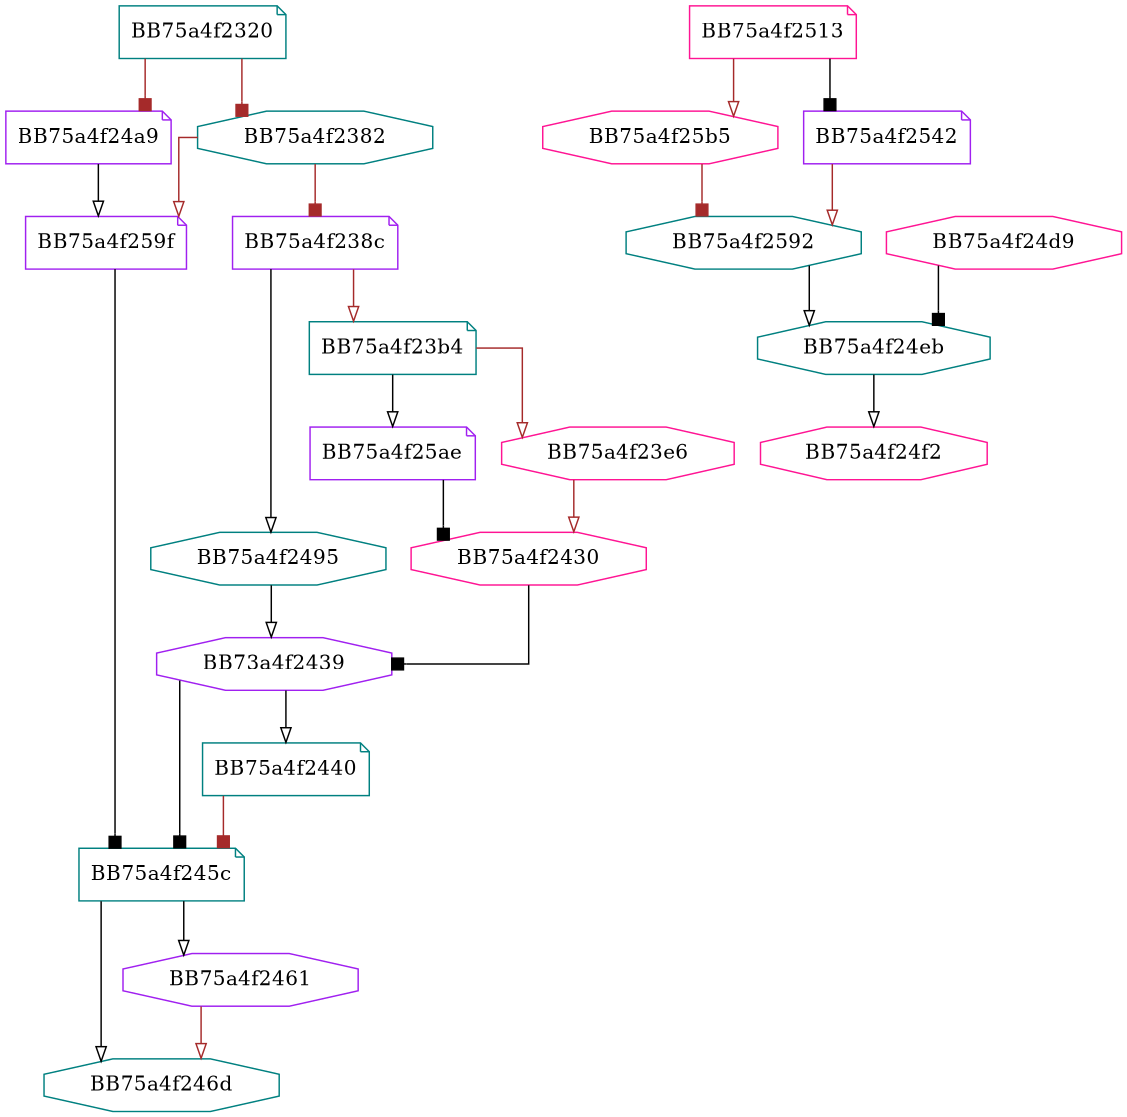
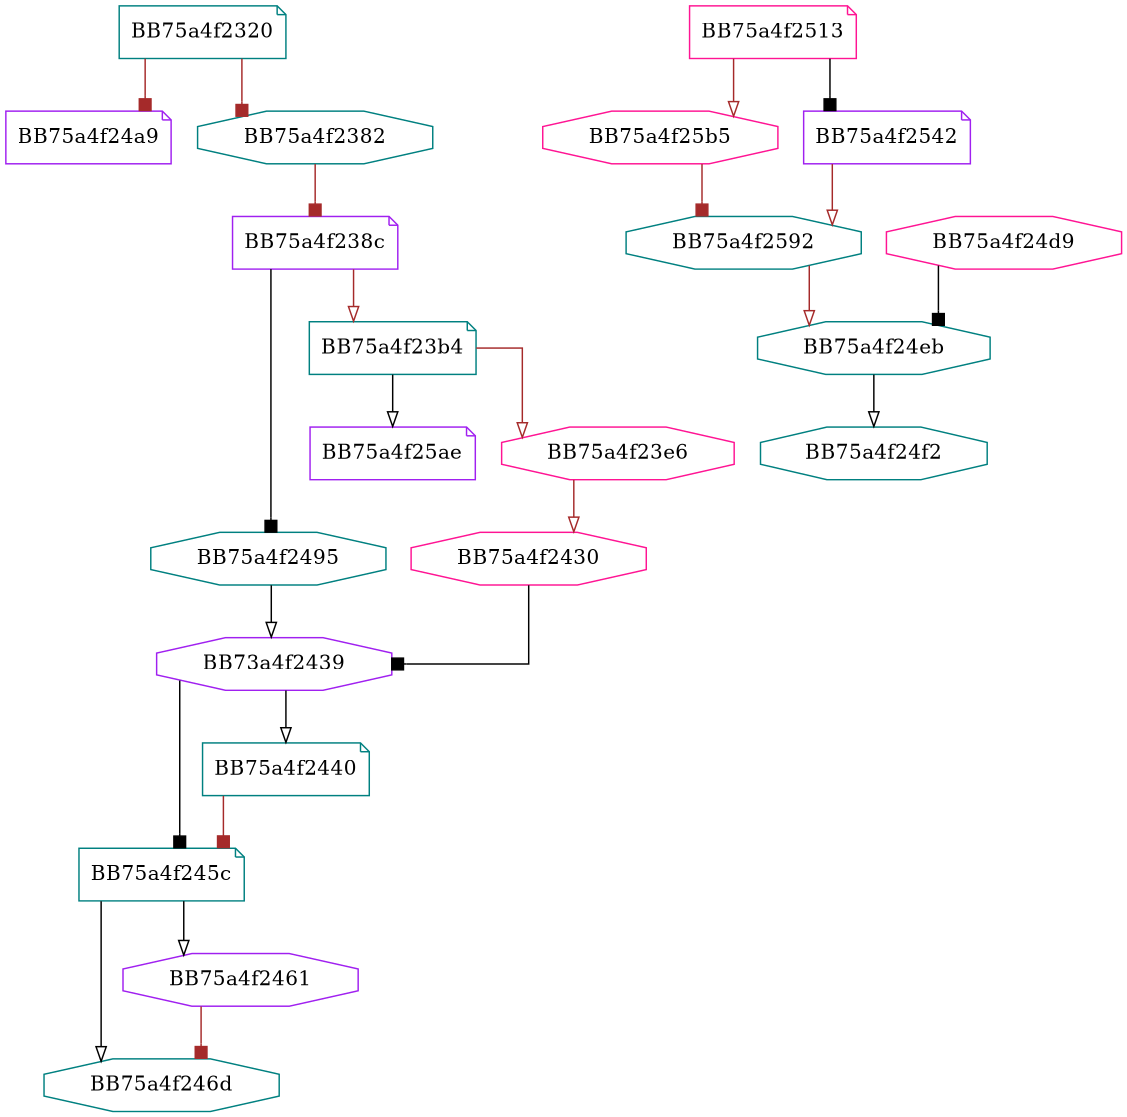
(106, 243) -> none
(809, 288) -> (809, 288)
(271, 393) -> (271, 393)
(874, 453) -> (874, 453)
(443, 503) -> none
(201, 1025) -> (201, 1025)
